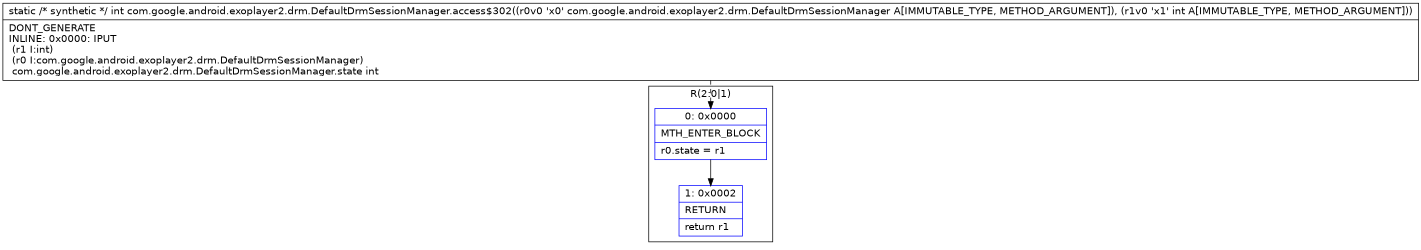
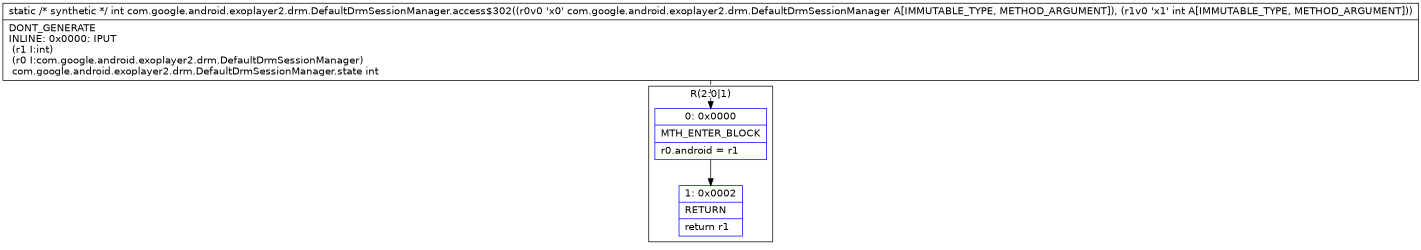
(693, 151) -> (700, 151)
